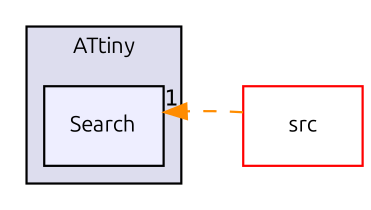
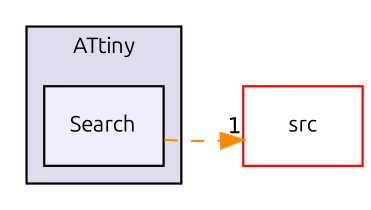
(215, 111) -> (195, 141)
